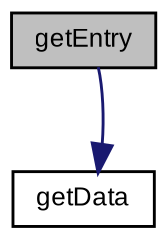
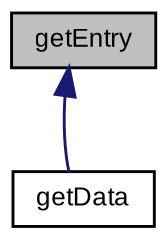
(103, 106) -> (65, 135)
